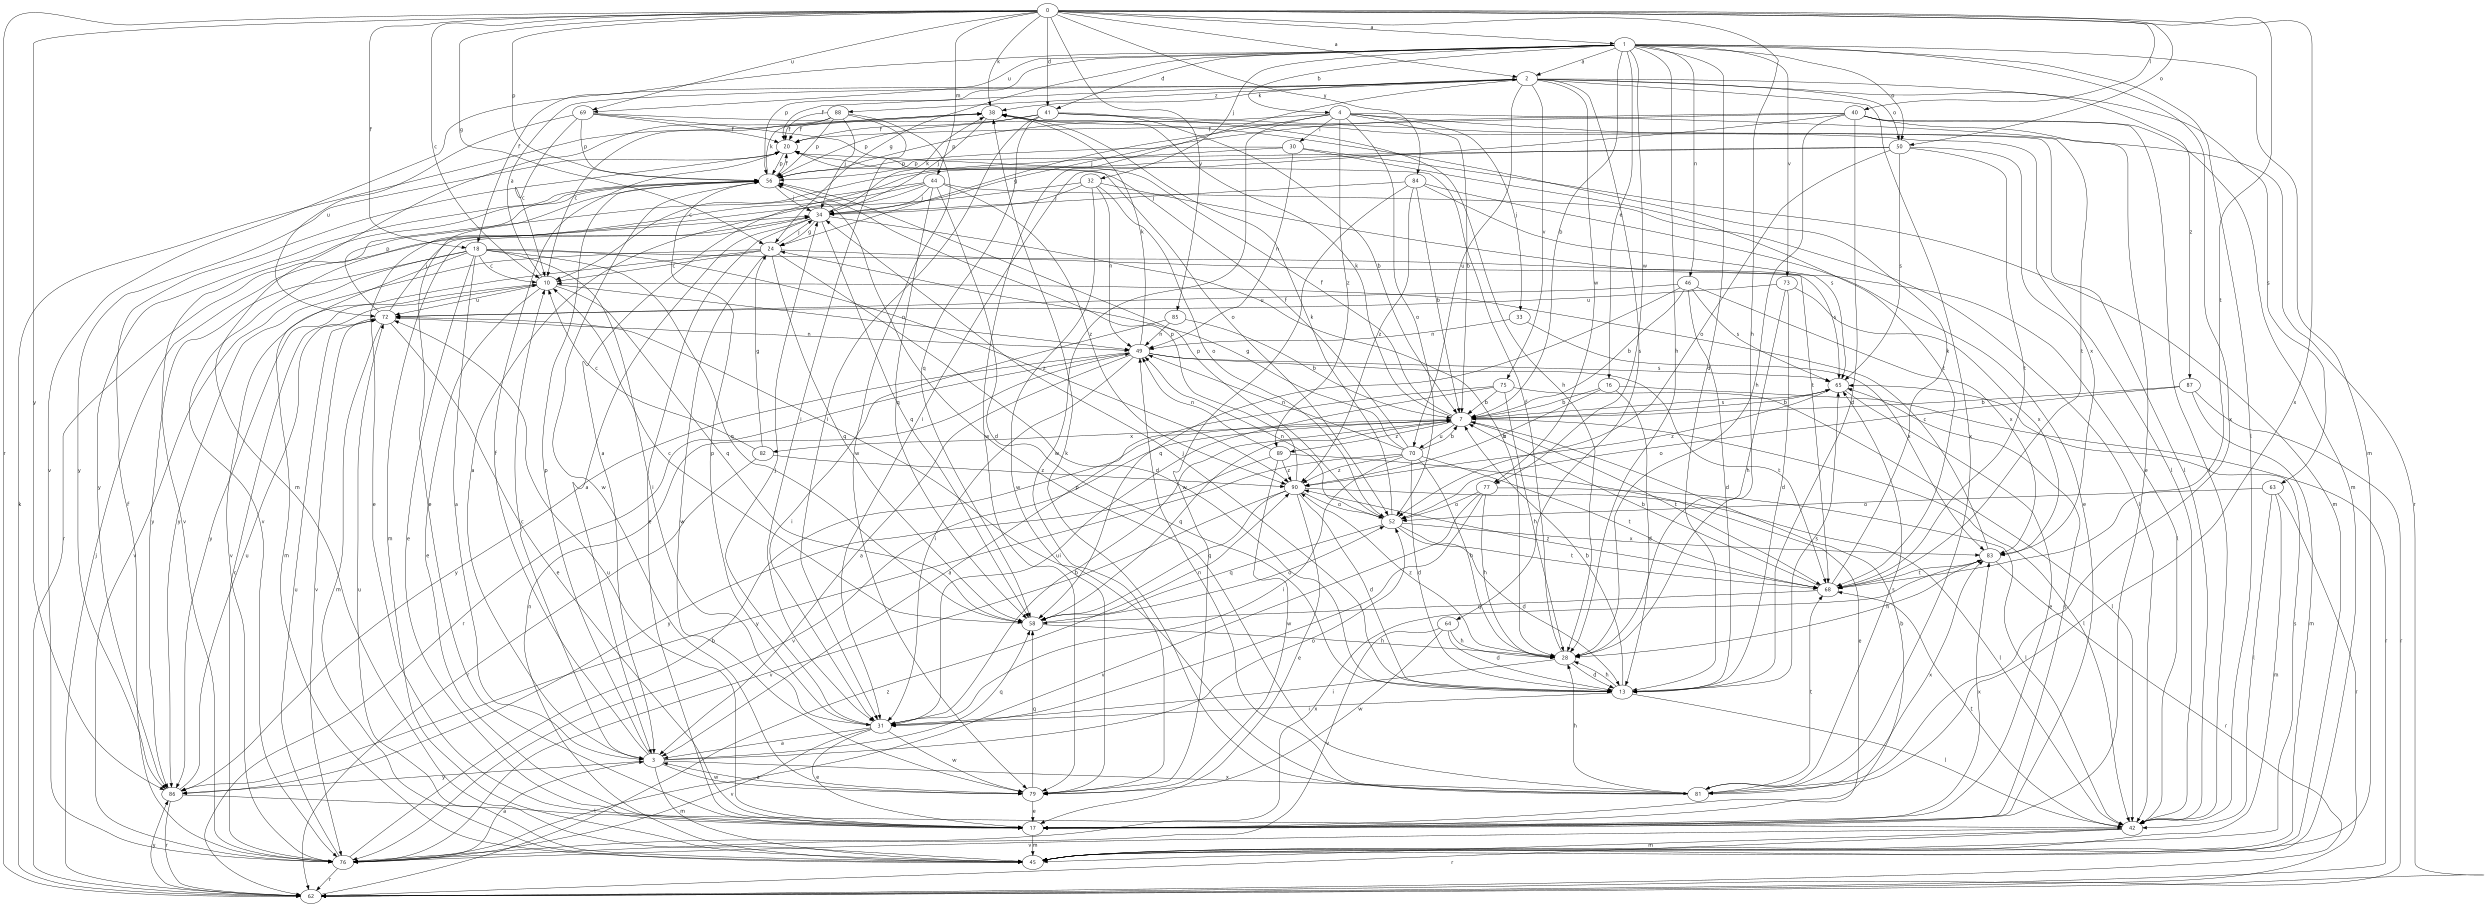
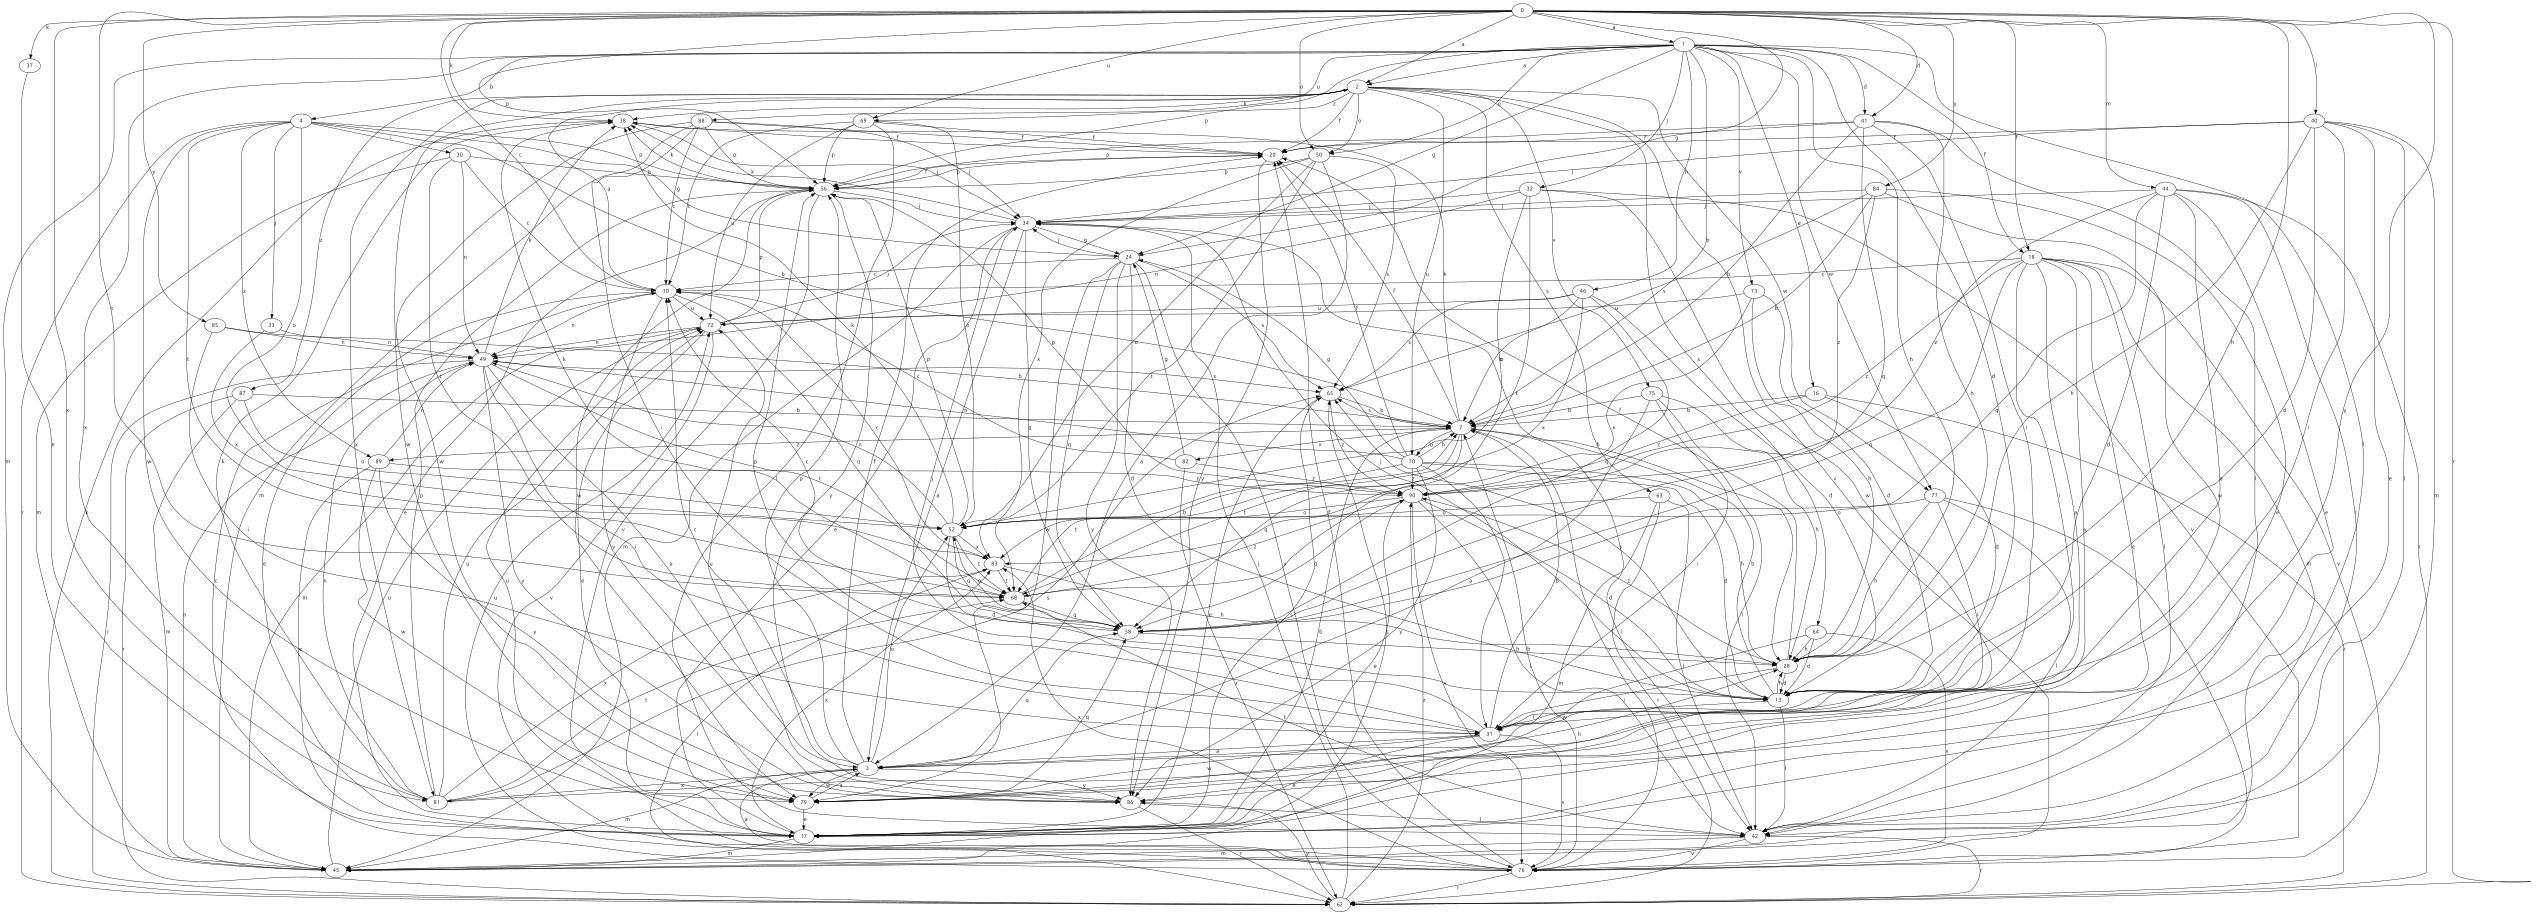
none -> (30, 66)
